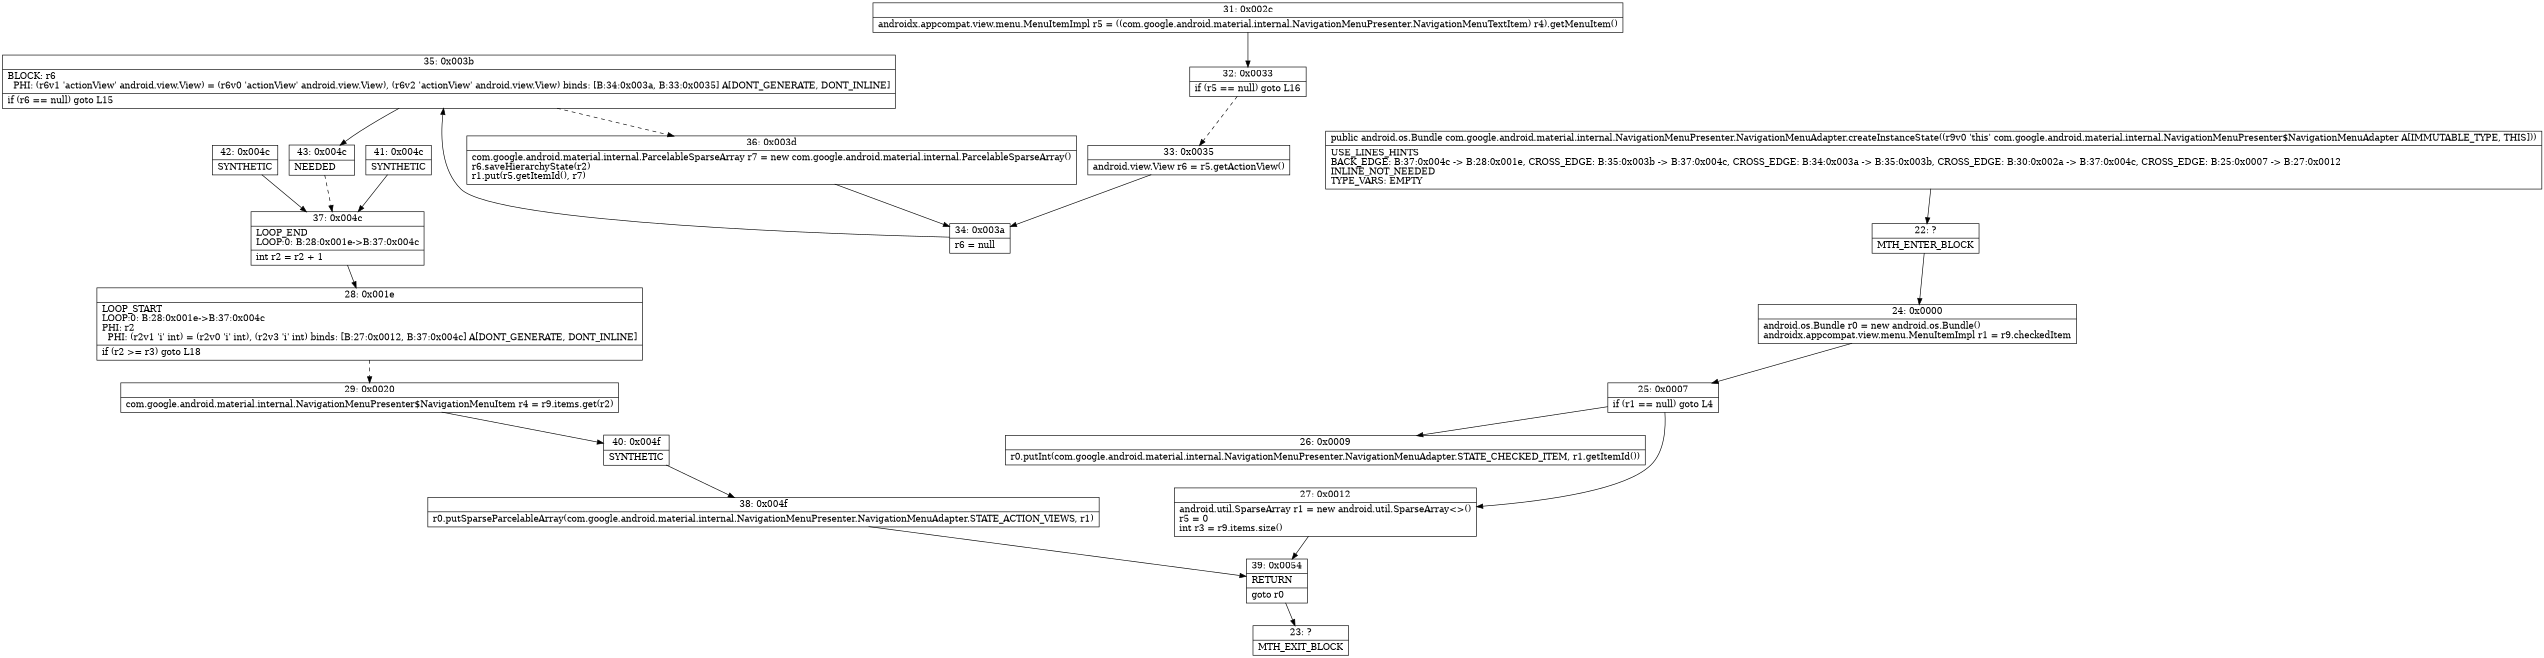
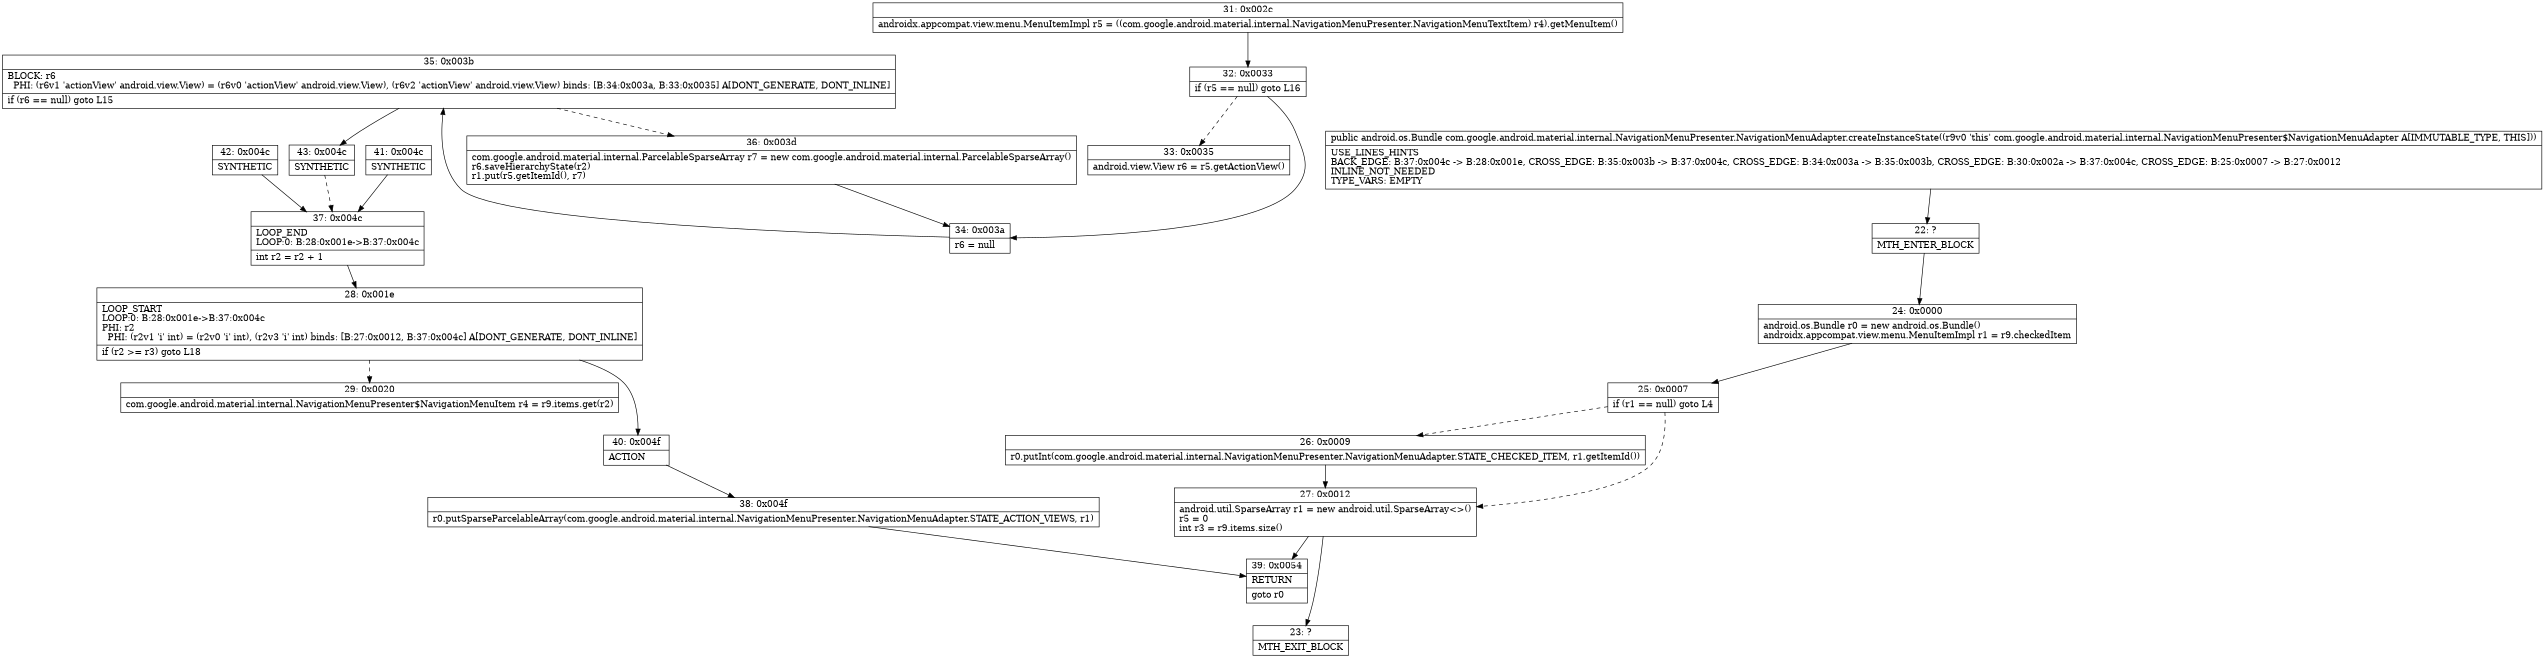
(315, 167) -> (322, 167)
(1084, 199) -> (1213, 222)
(1515, 421) -> (1515, 421)
(519, 427) -> (623, 382)
(636, 457) -> (627, 457)
none -> (1325, 473)
(1597, 489) -> (1597, 489)
(1289, 611) -> (1318, 578)
